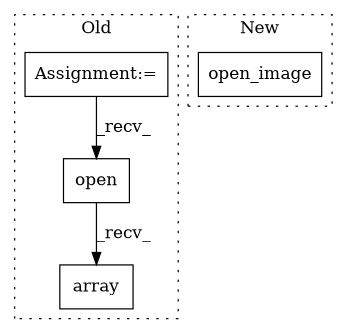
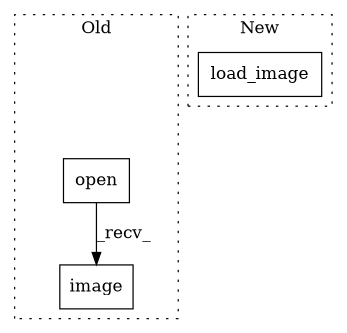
(96, 74) -> none
(260, 74) -> (260, 74)
(96, 287) -> (96, 287)
